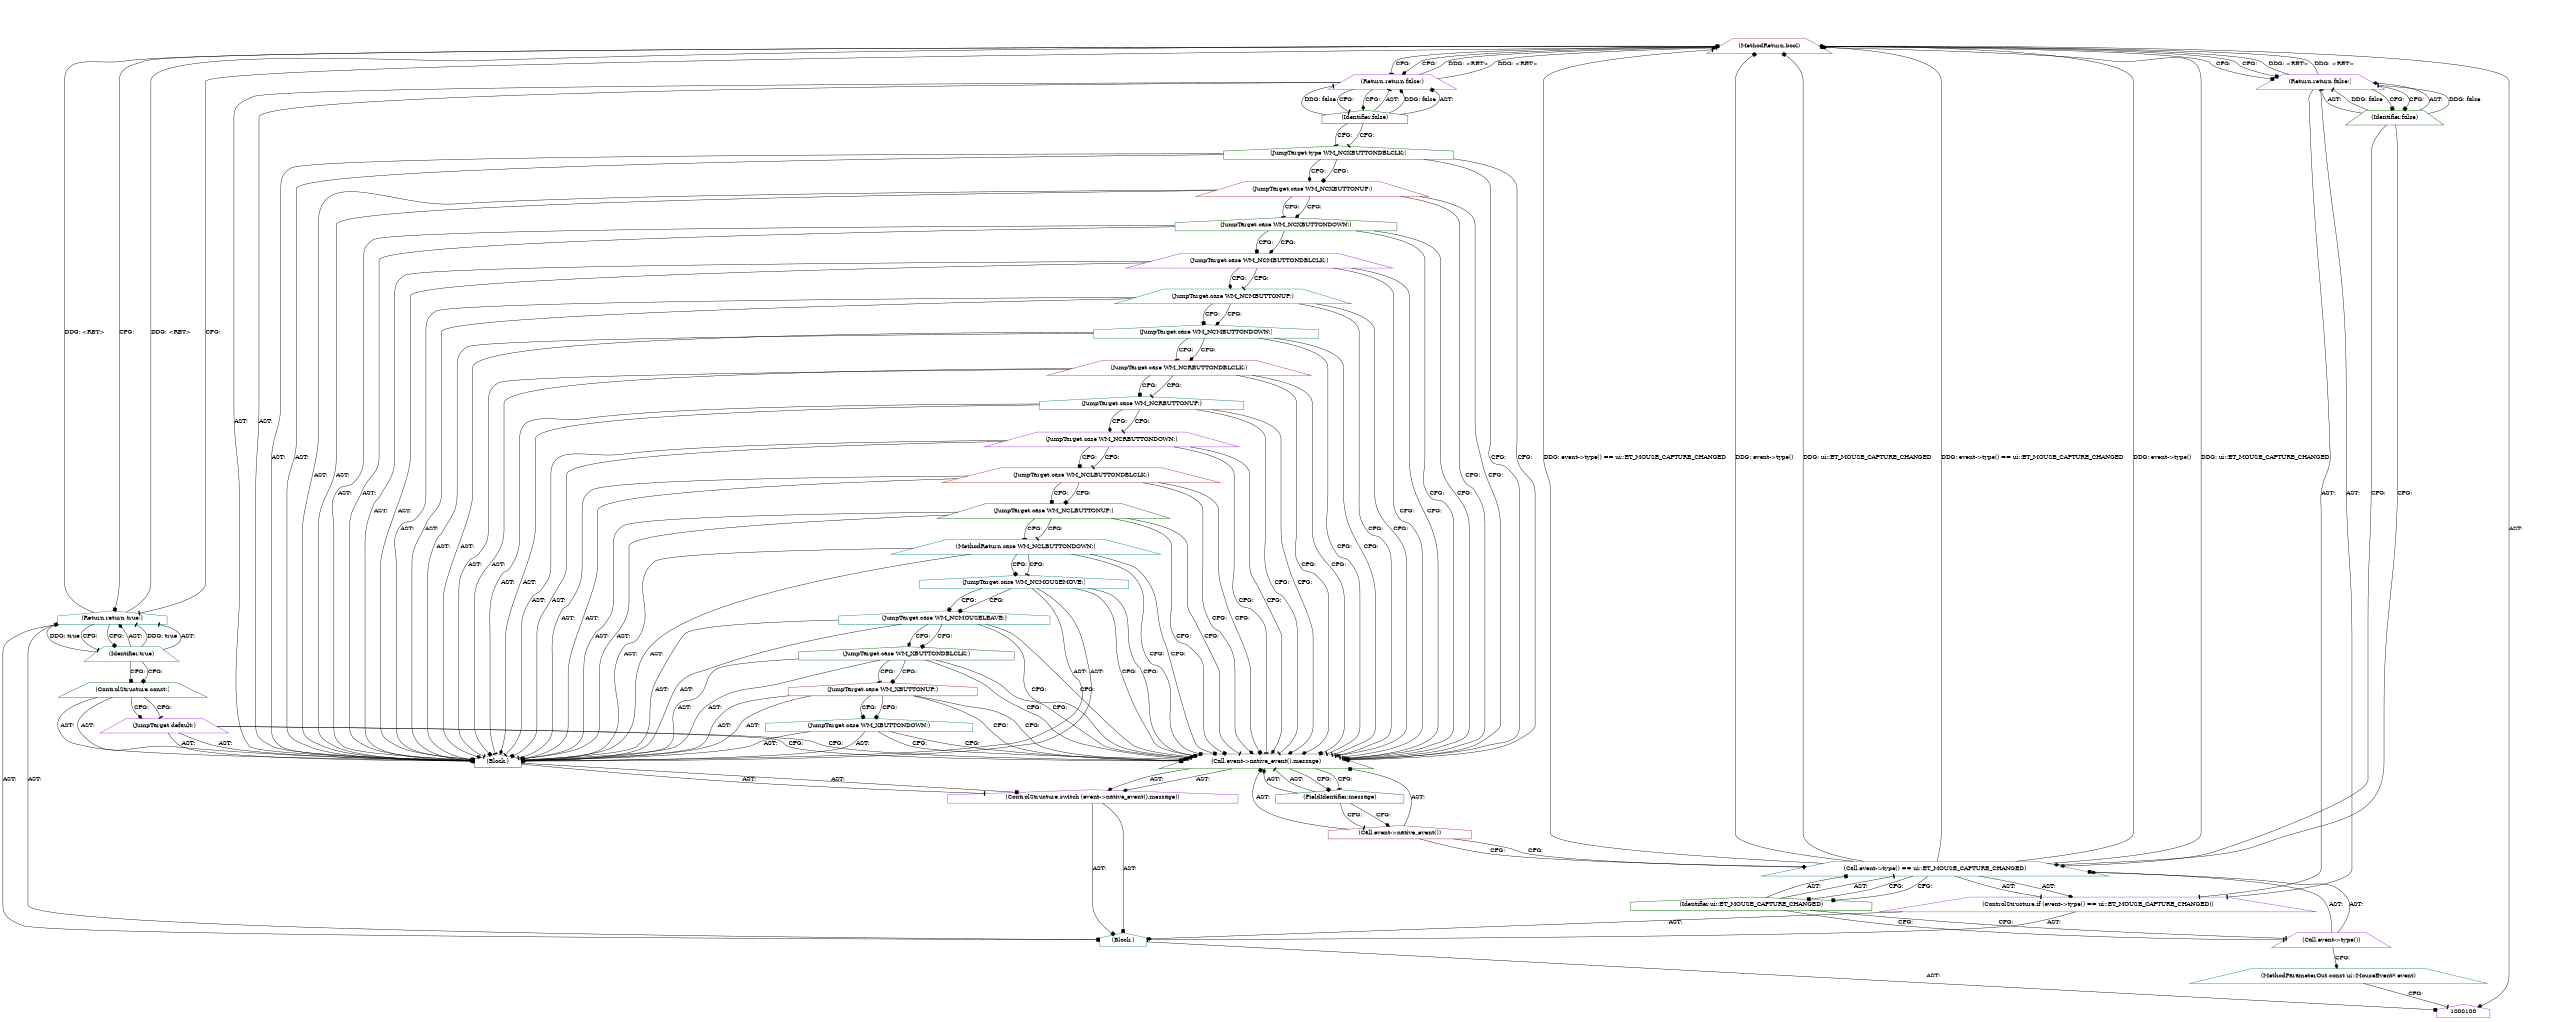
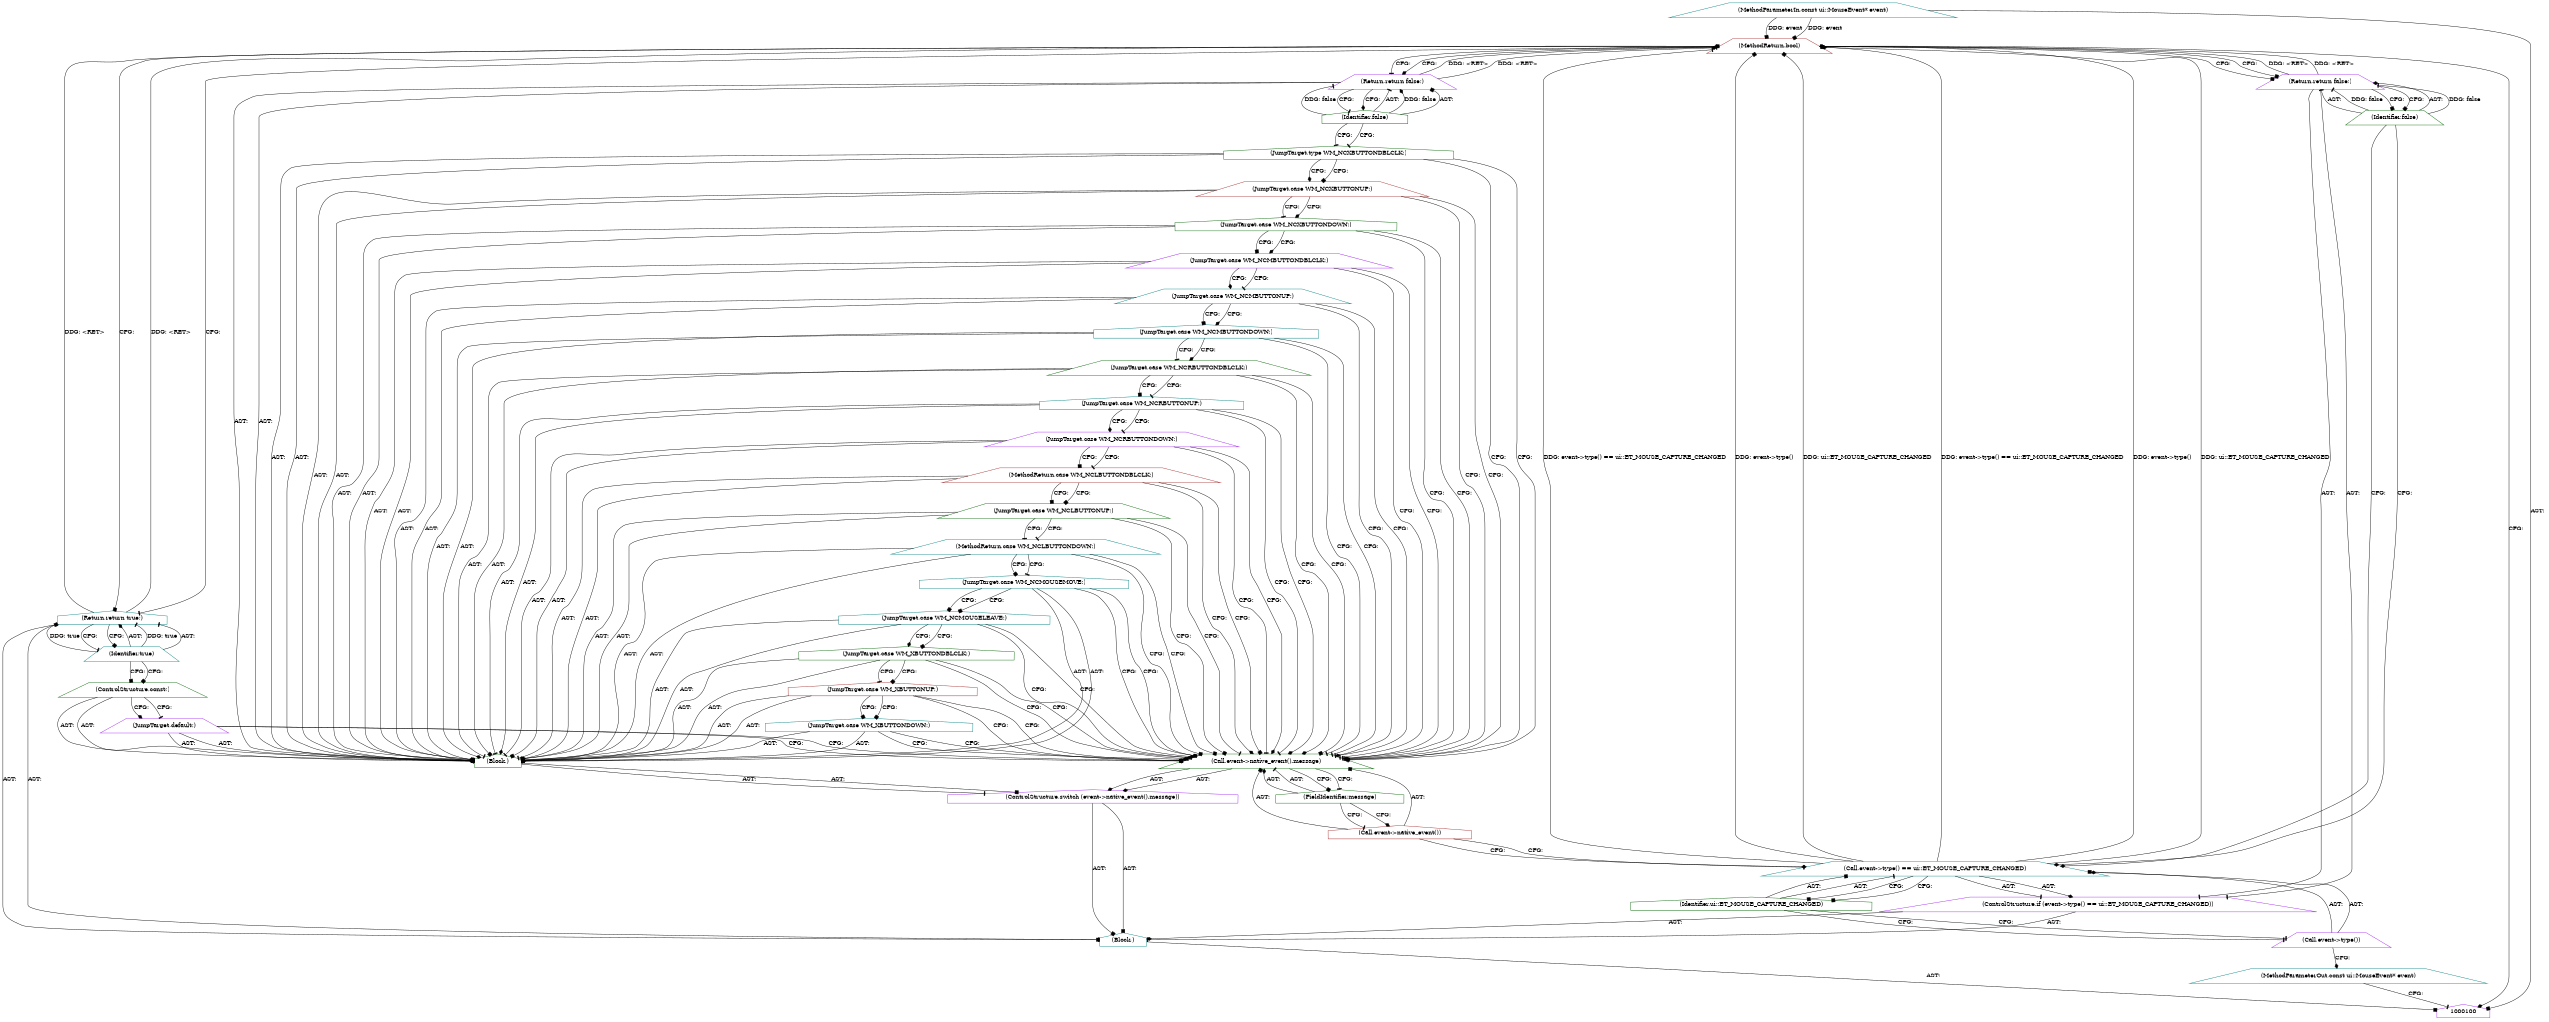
none -> (1813, 10)
(1179, 368) -> (1179, 368)
(1081, 475) -> (1081, 475)
(2517, 529) -> (2517, 529)
